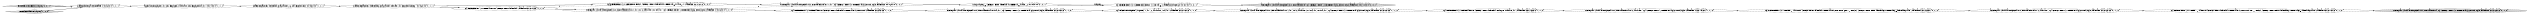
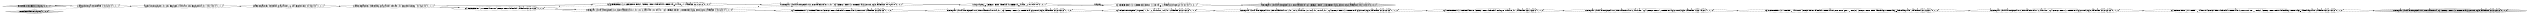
(63, 7) -> (64, 6)
(64, 9) -> (64, 9)
